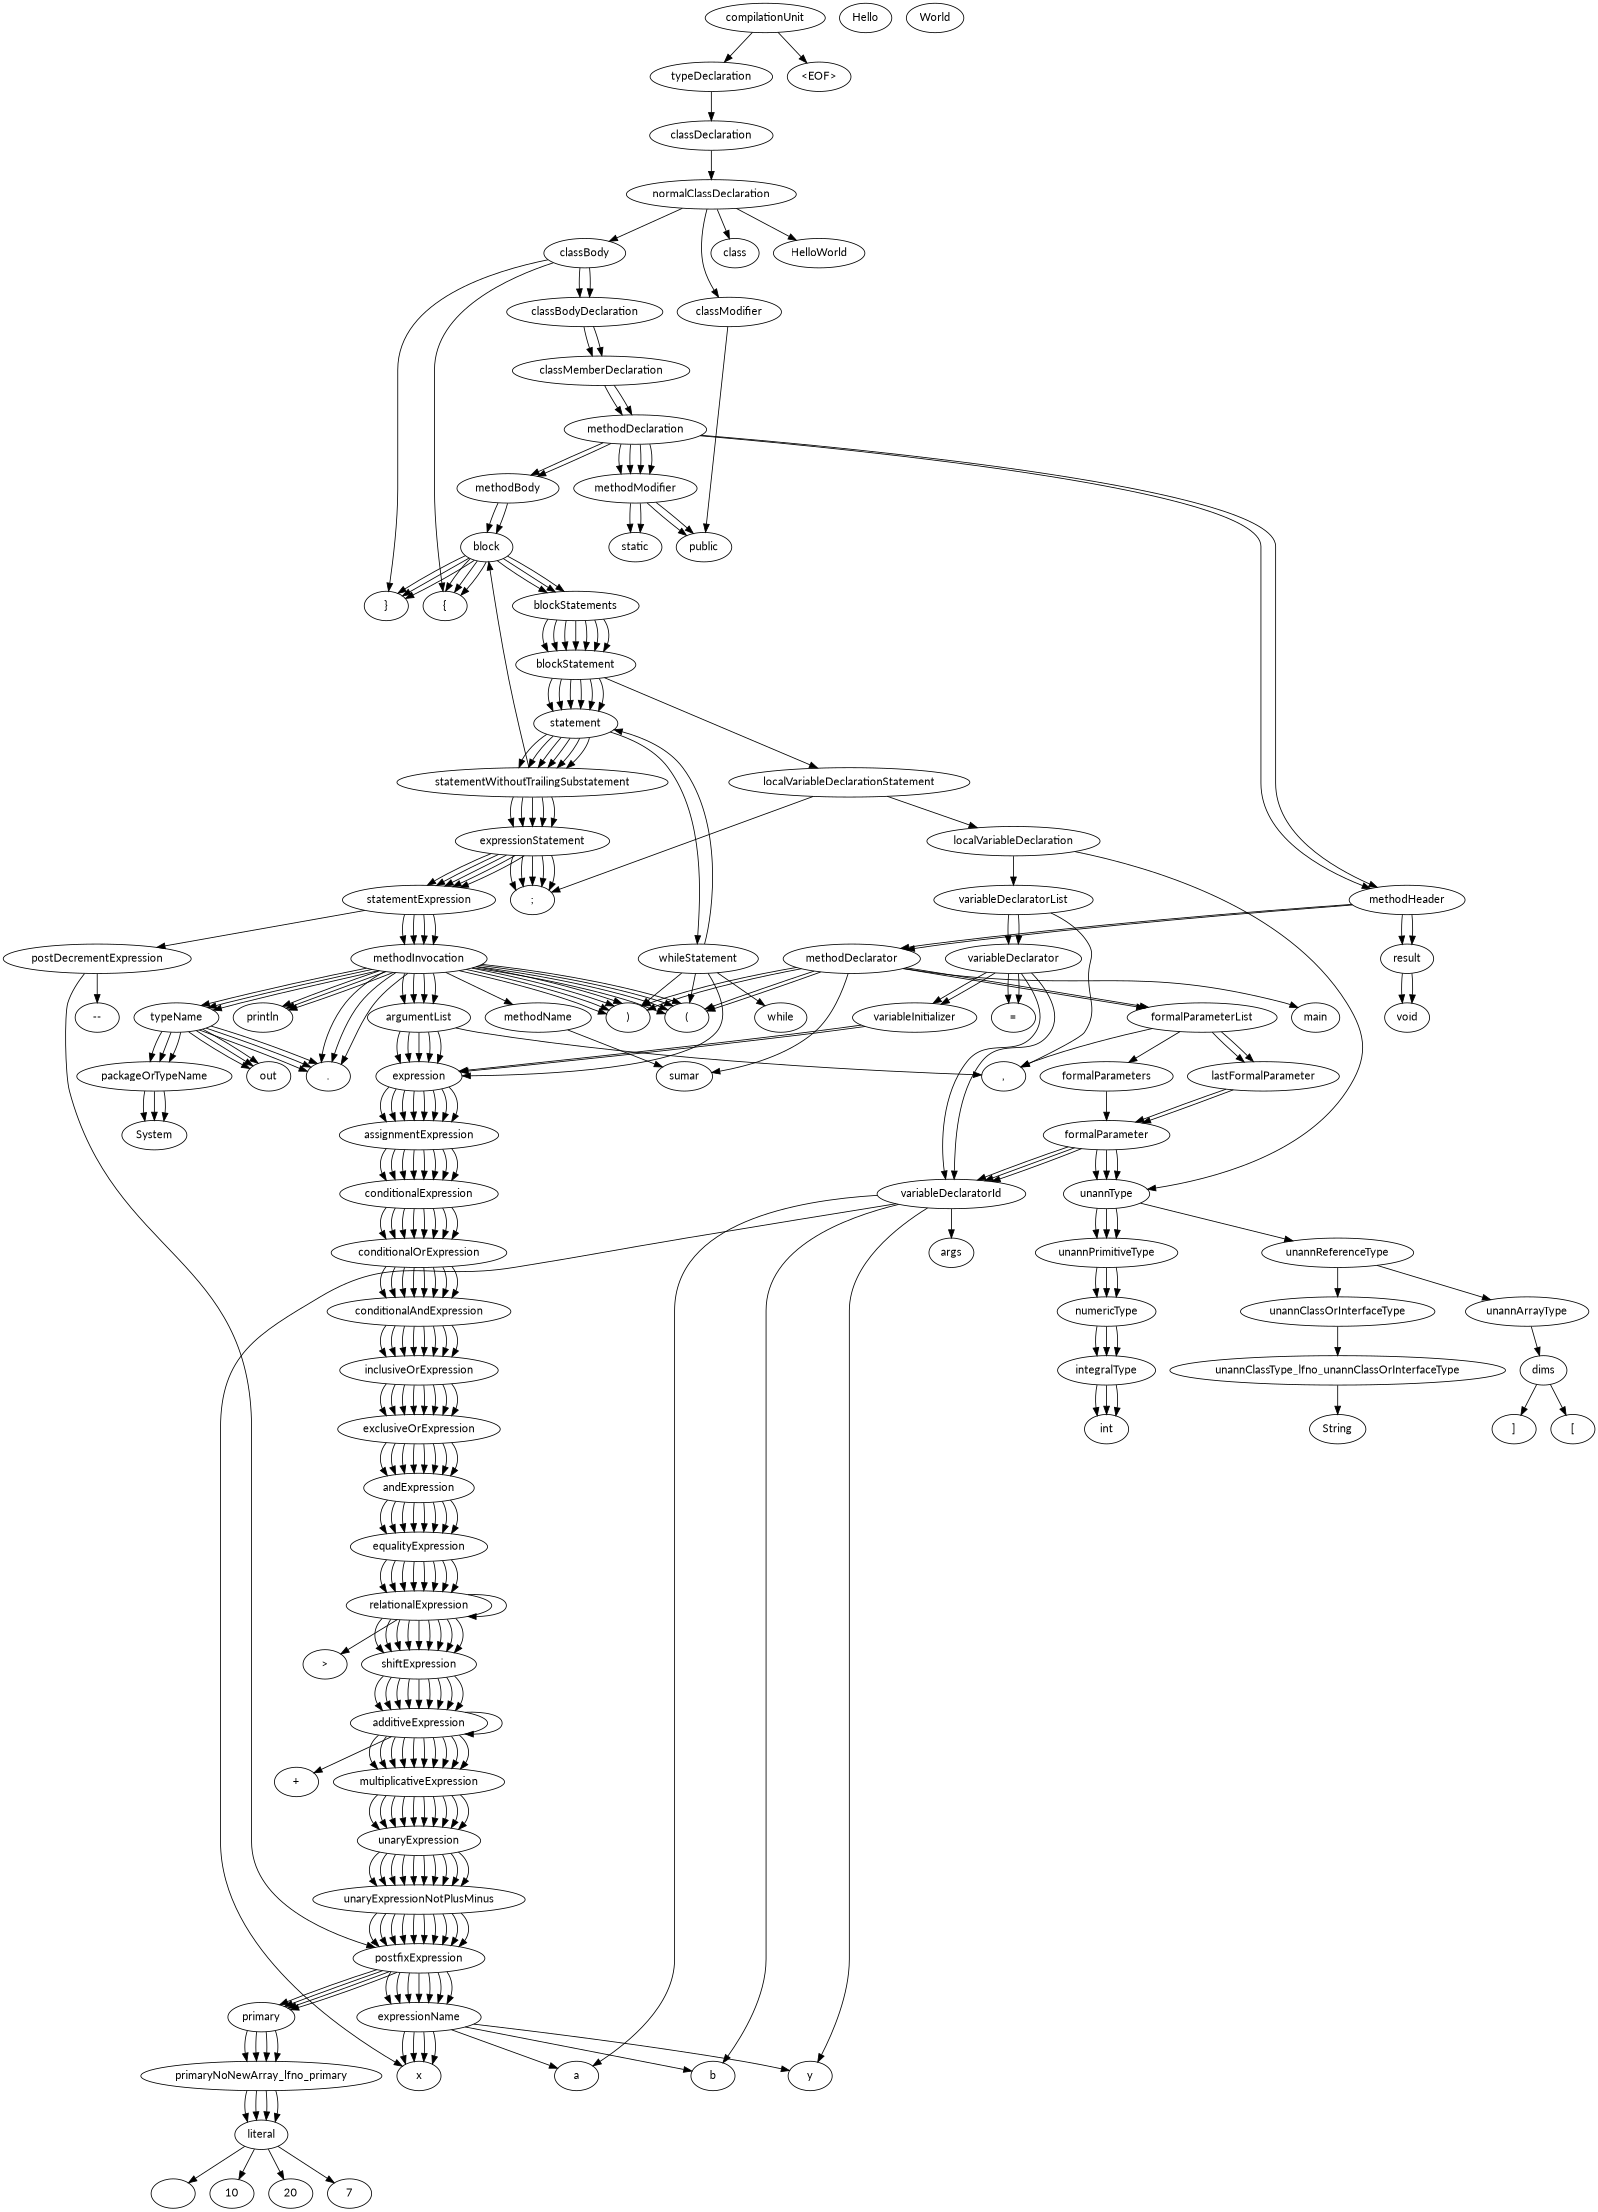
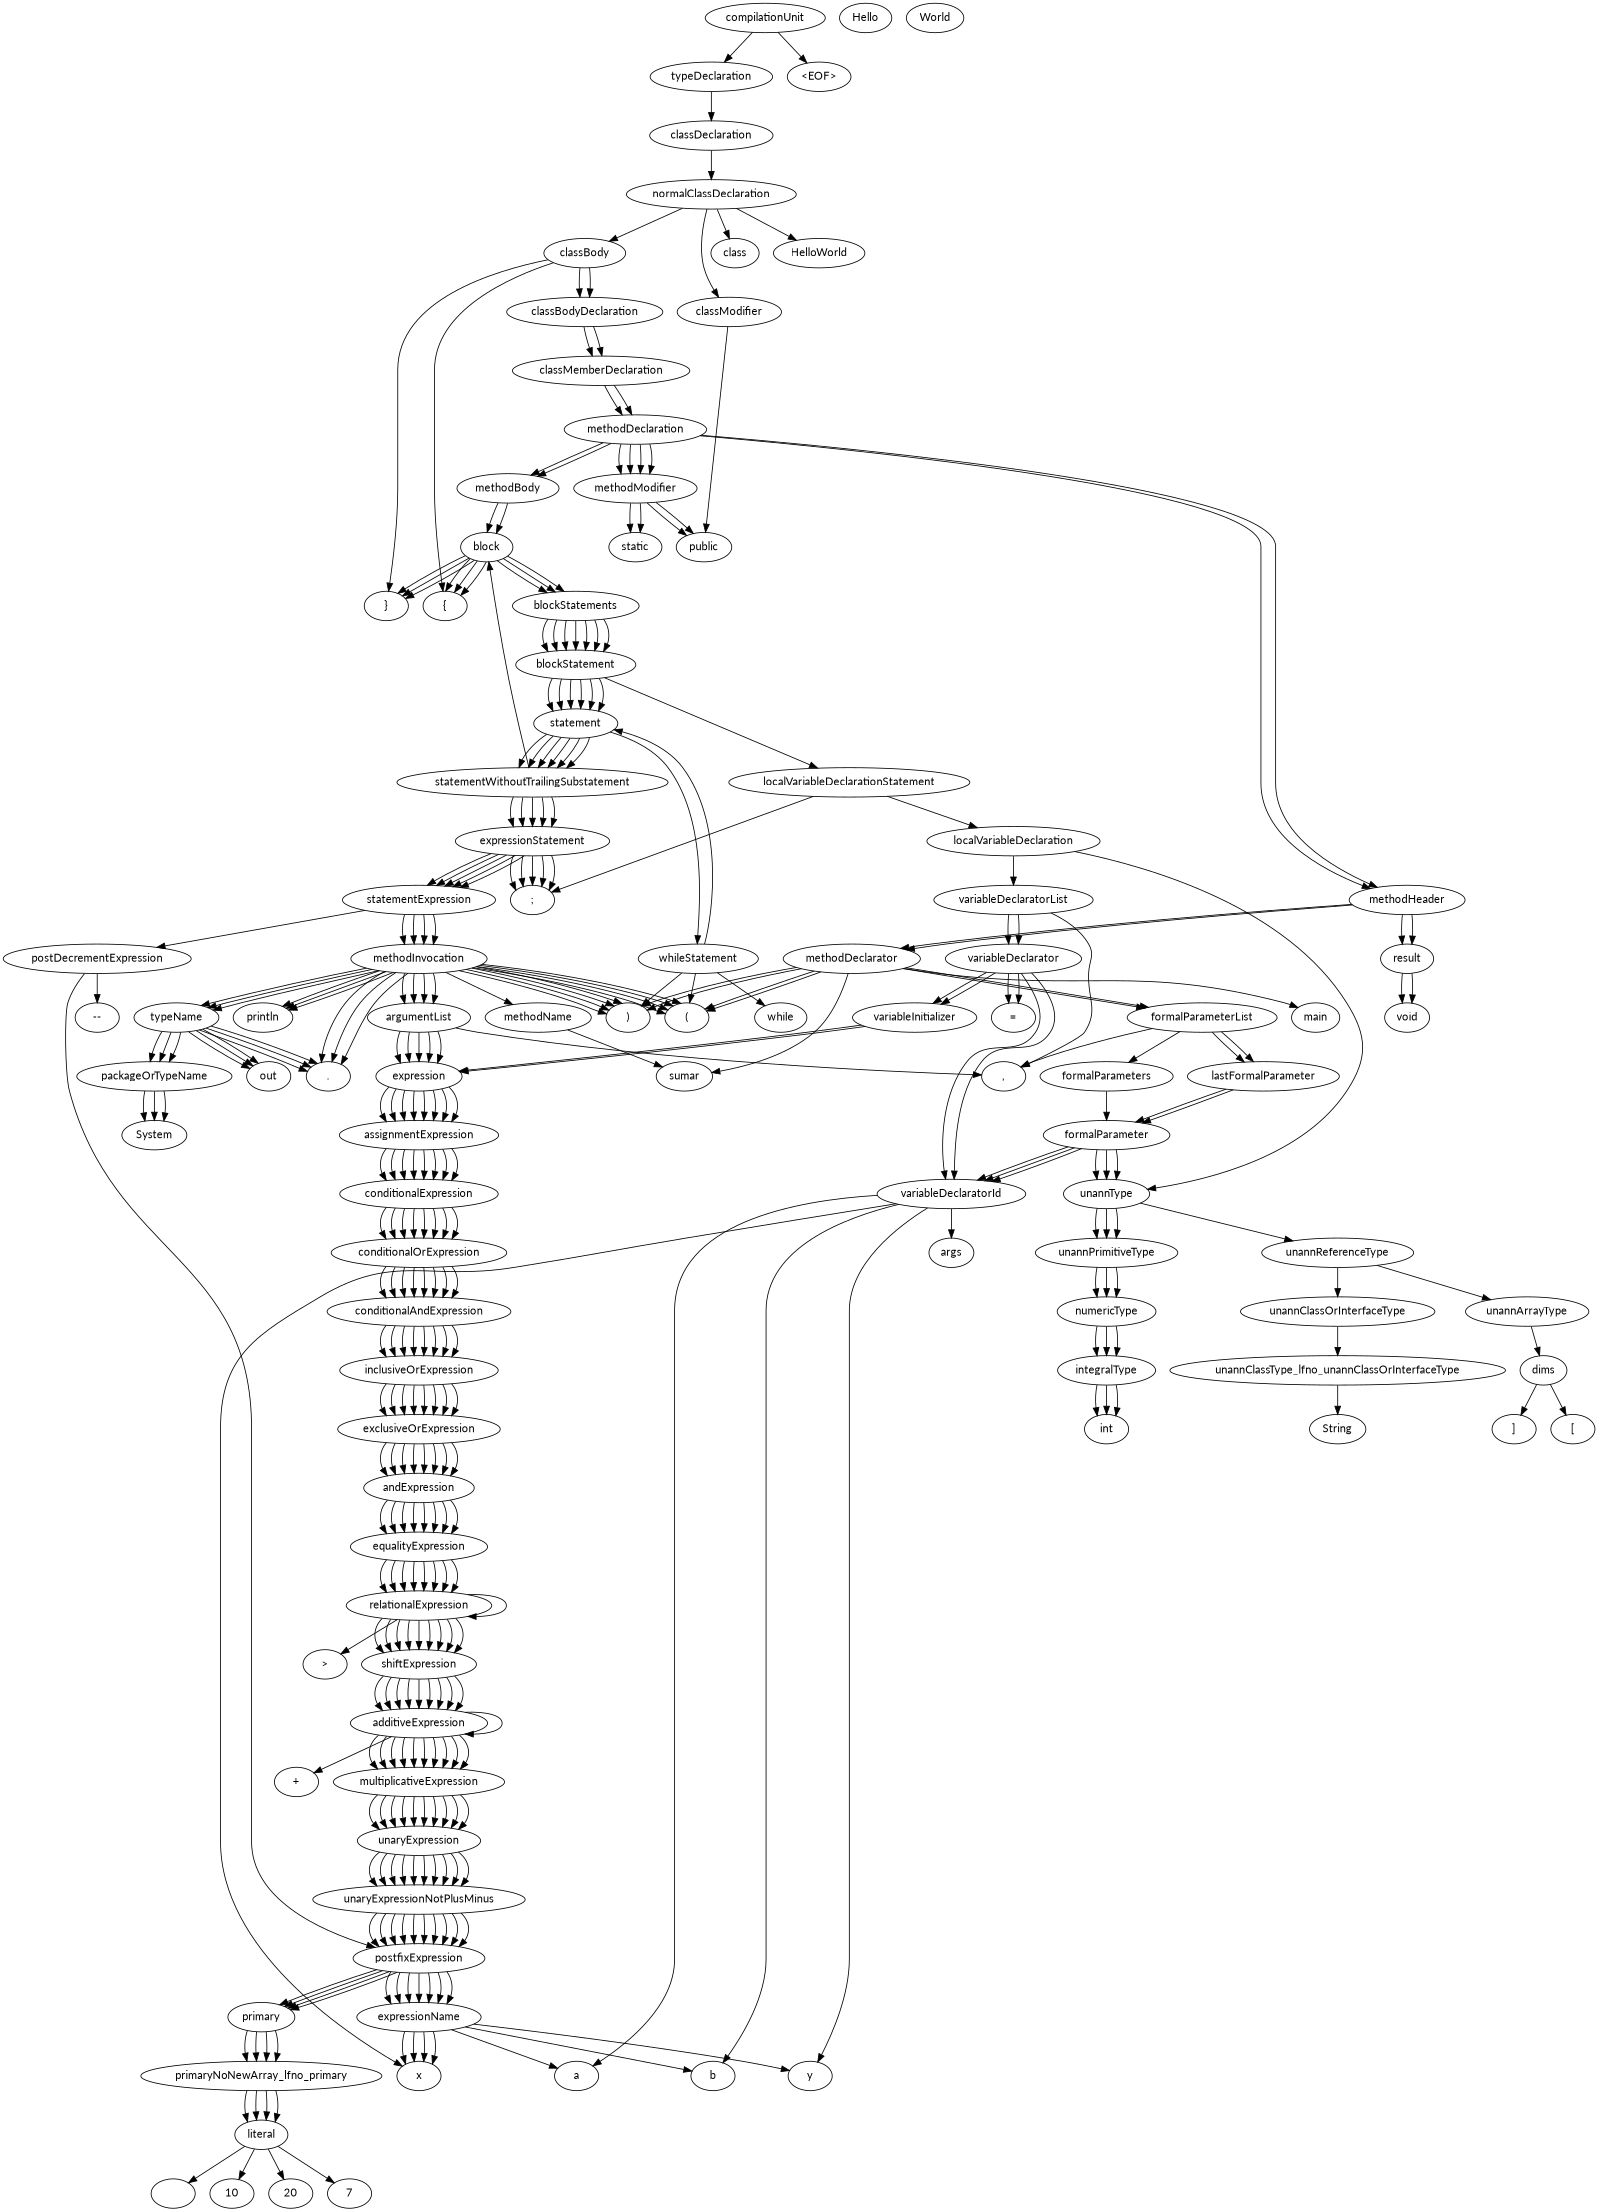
(628, 1064) -> none
